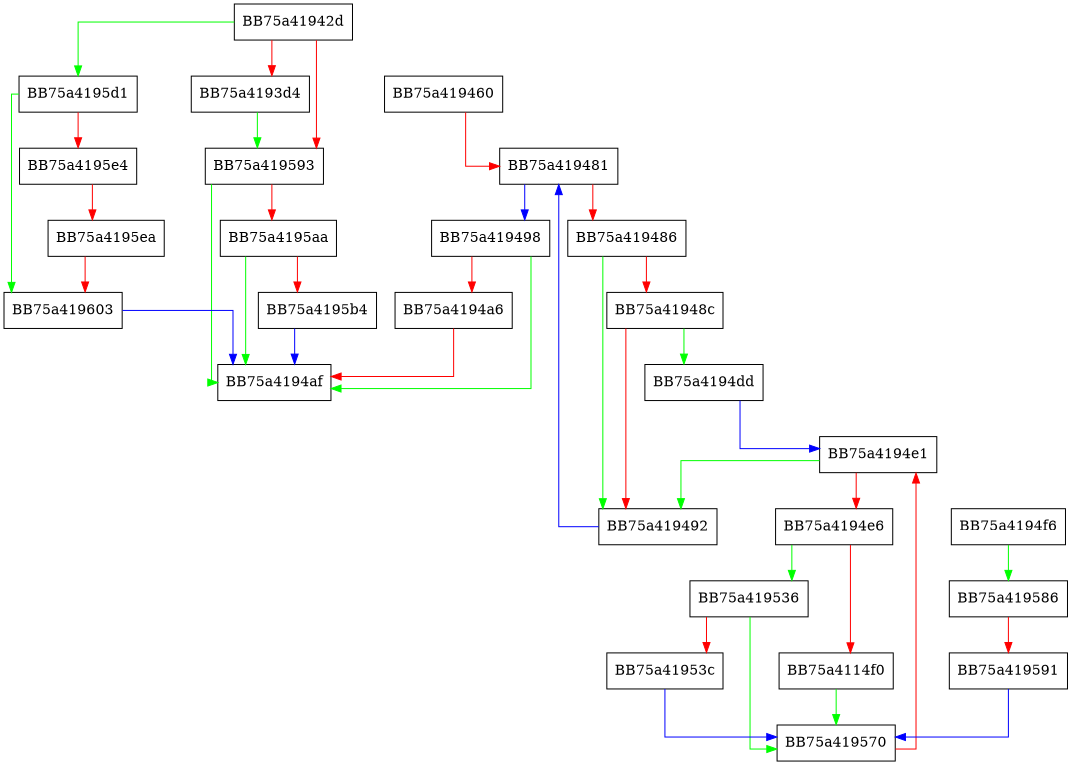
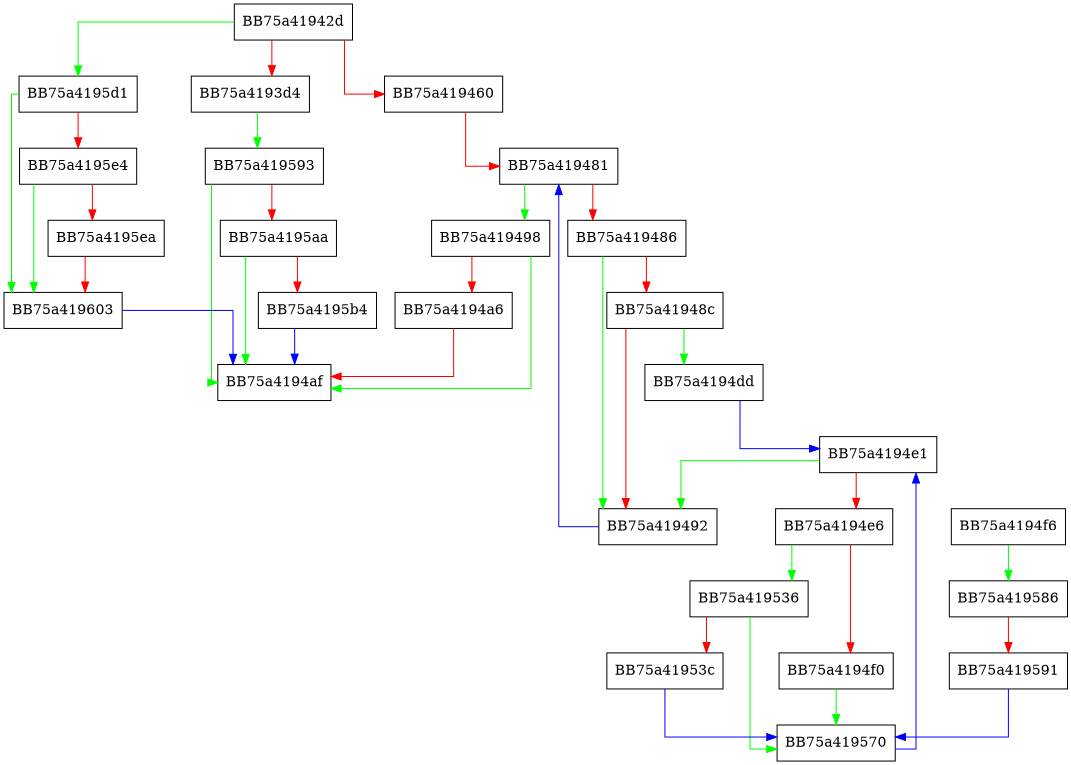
(316, 89) -> (344, 82)
(525, 197) -> (525, 197)
none -> (34, 233)
(916, 626) -> (916, 626)
(836, 671) -> (836, 671)
